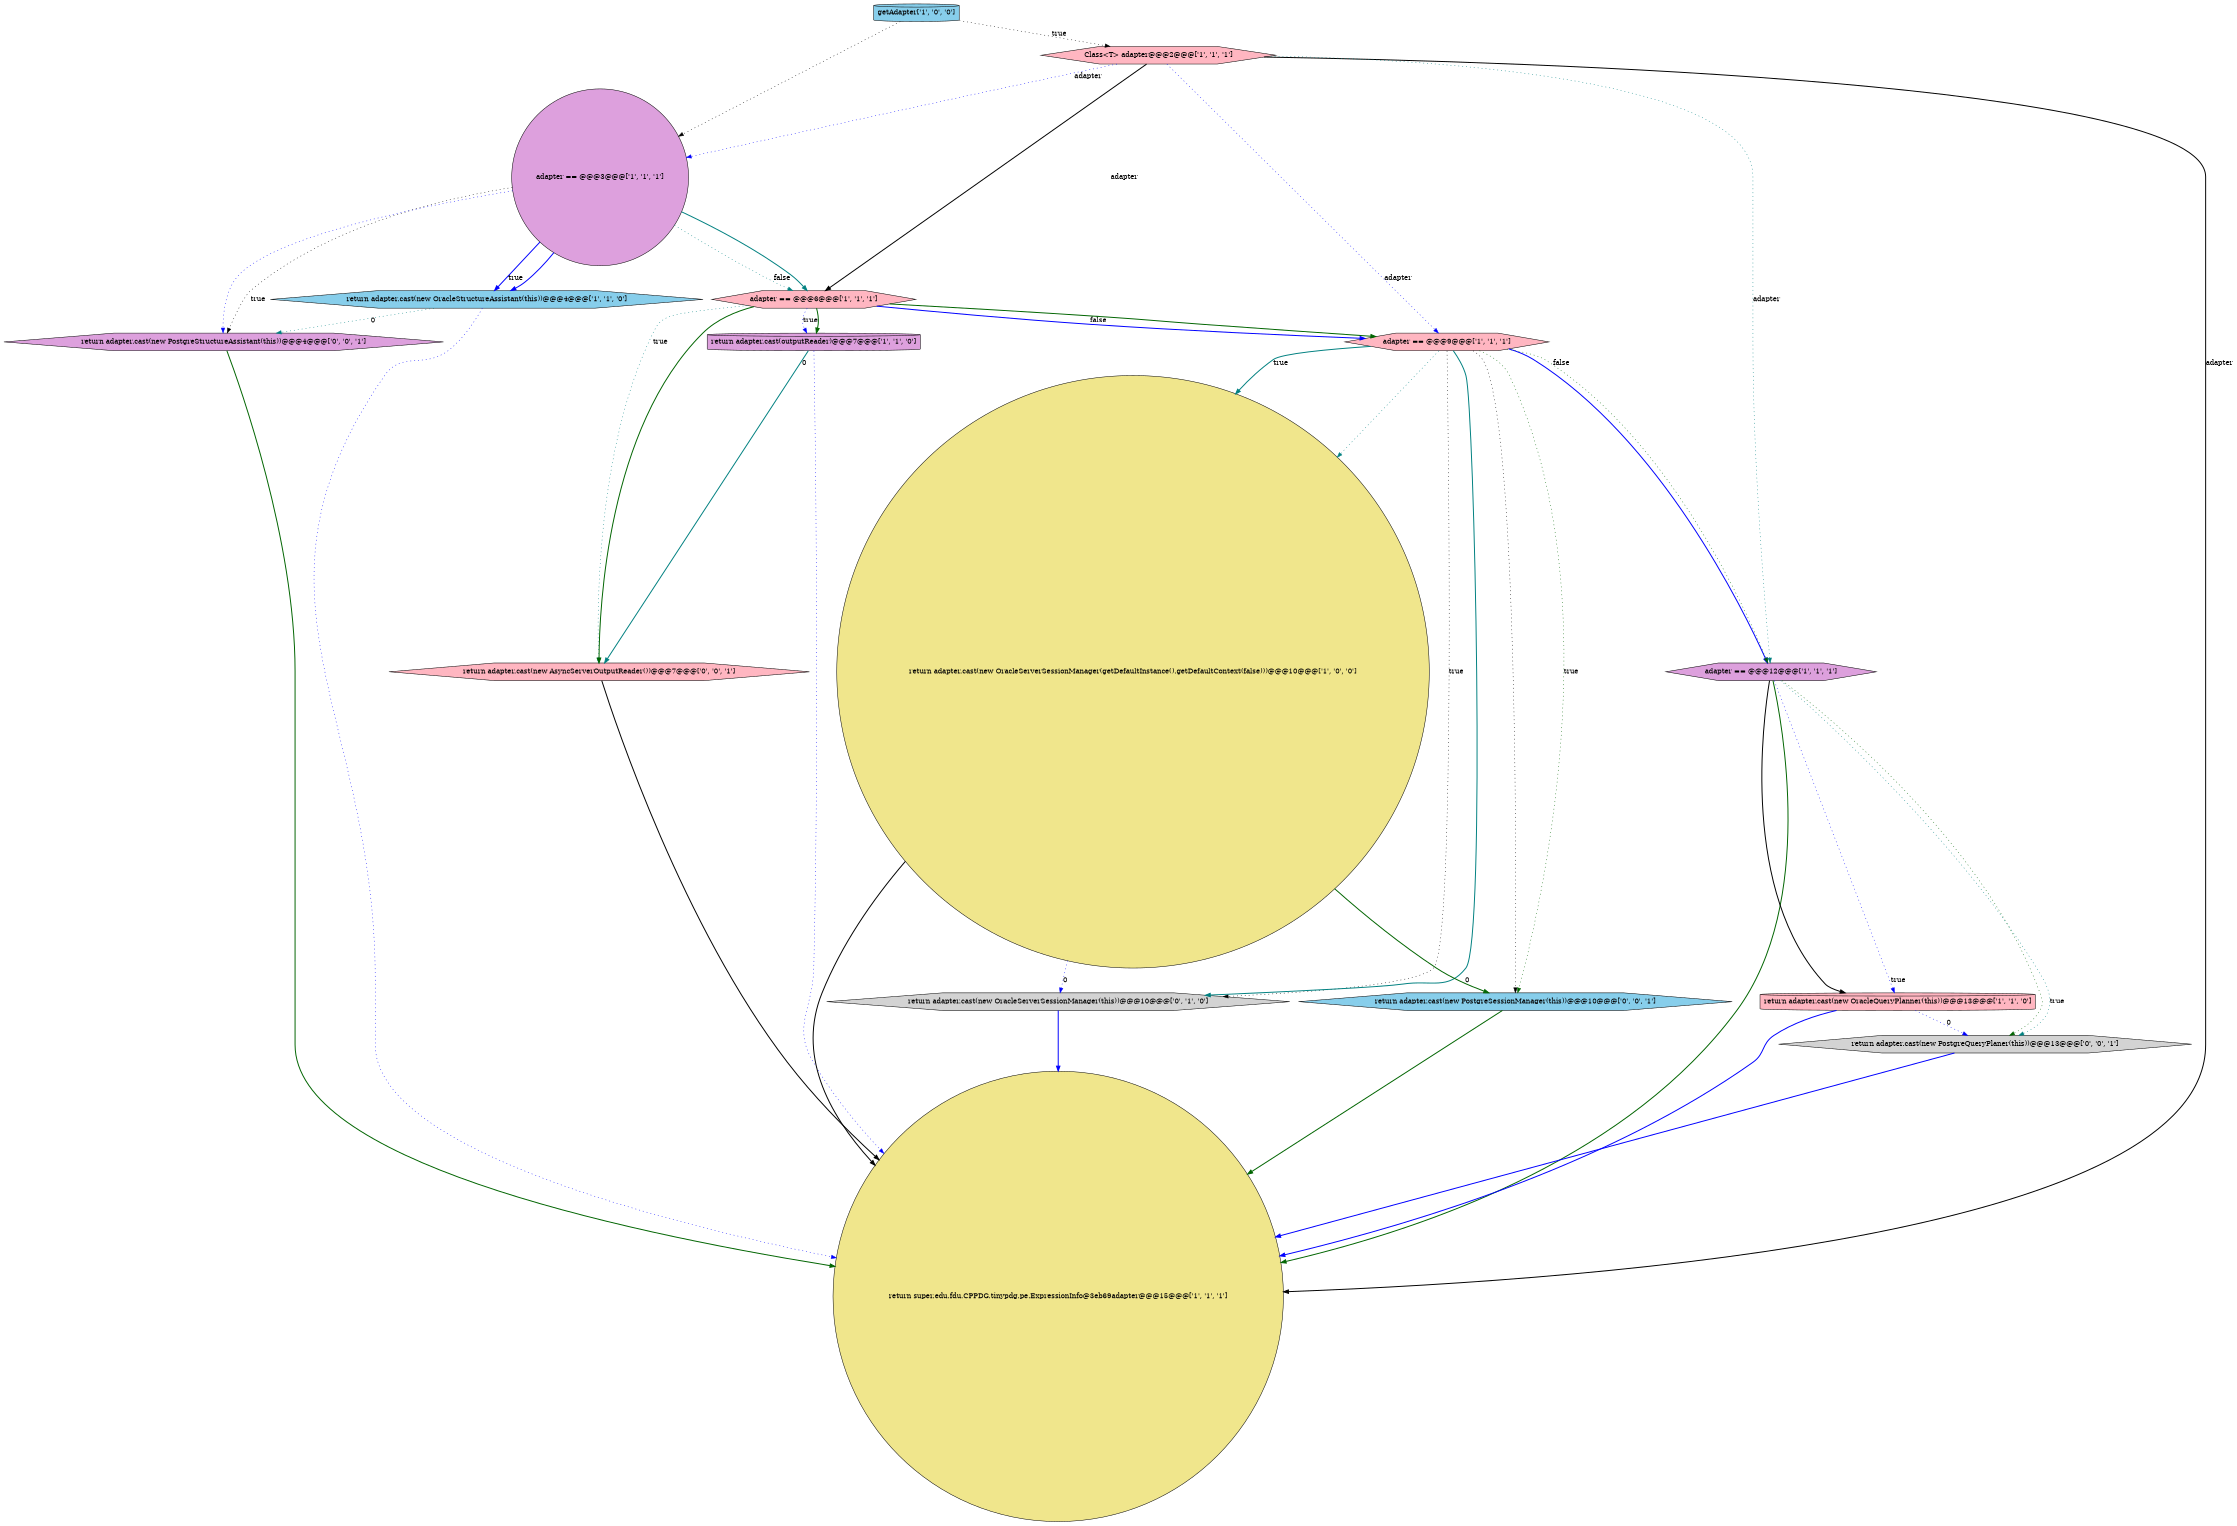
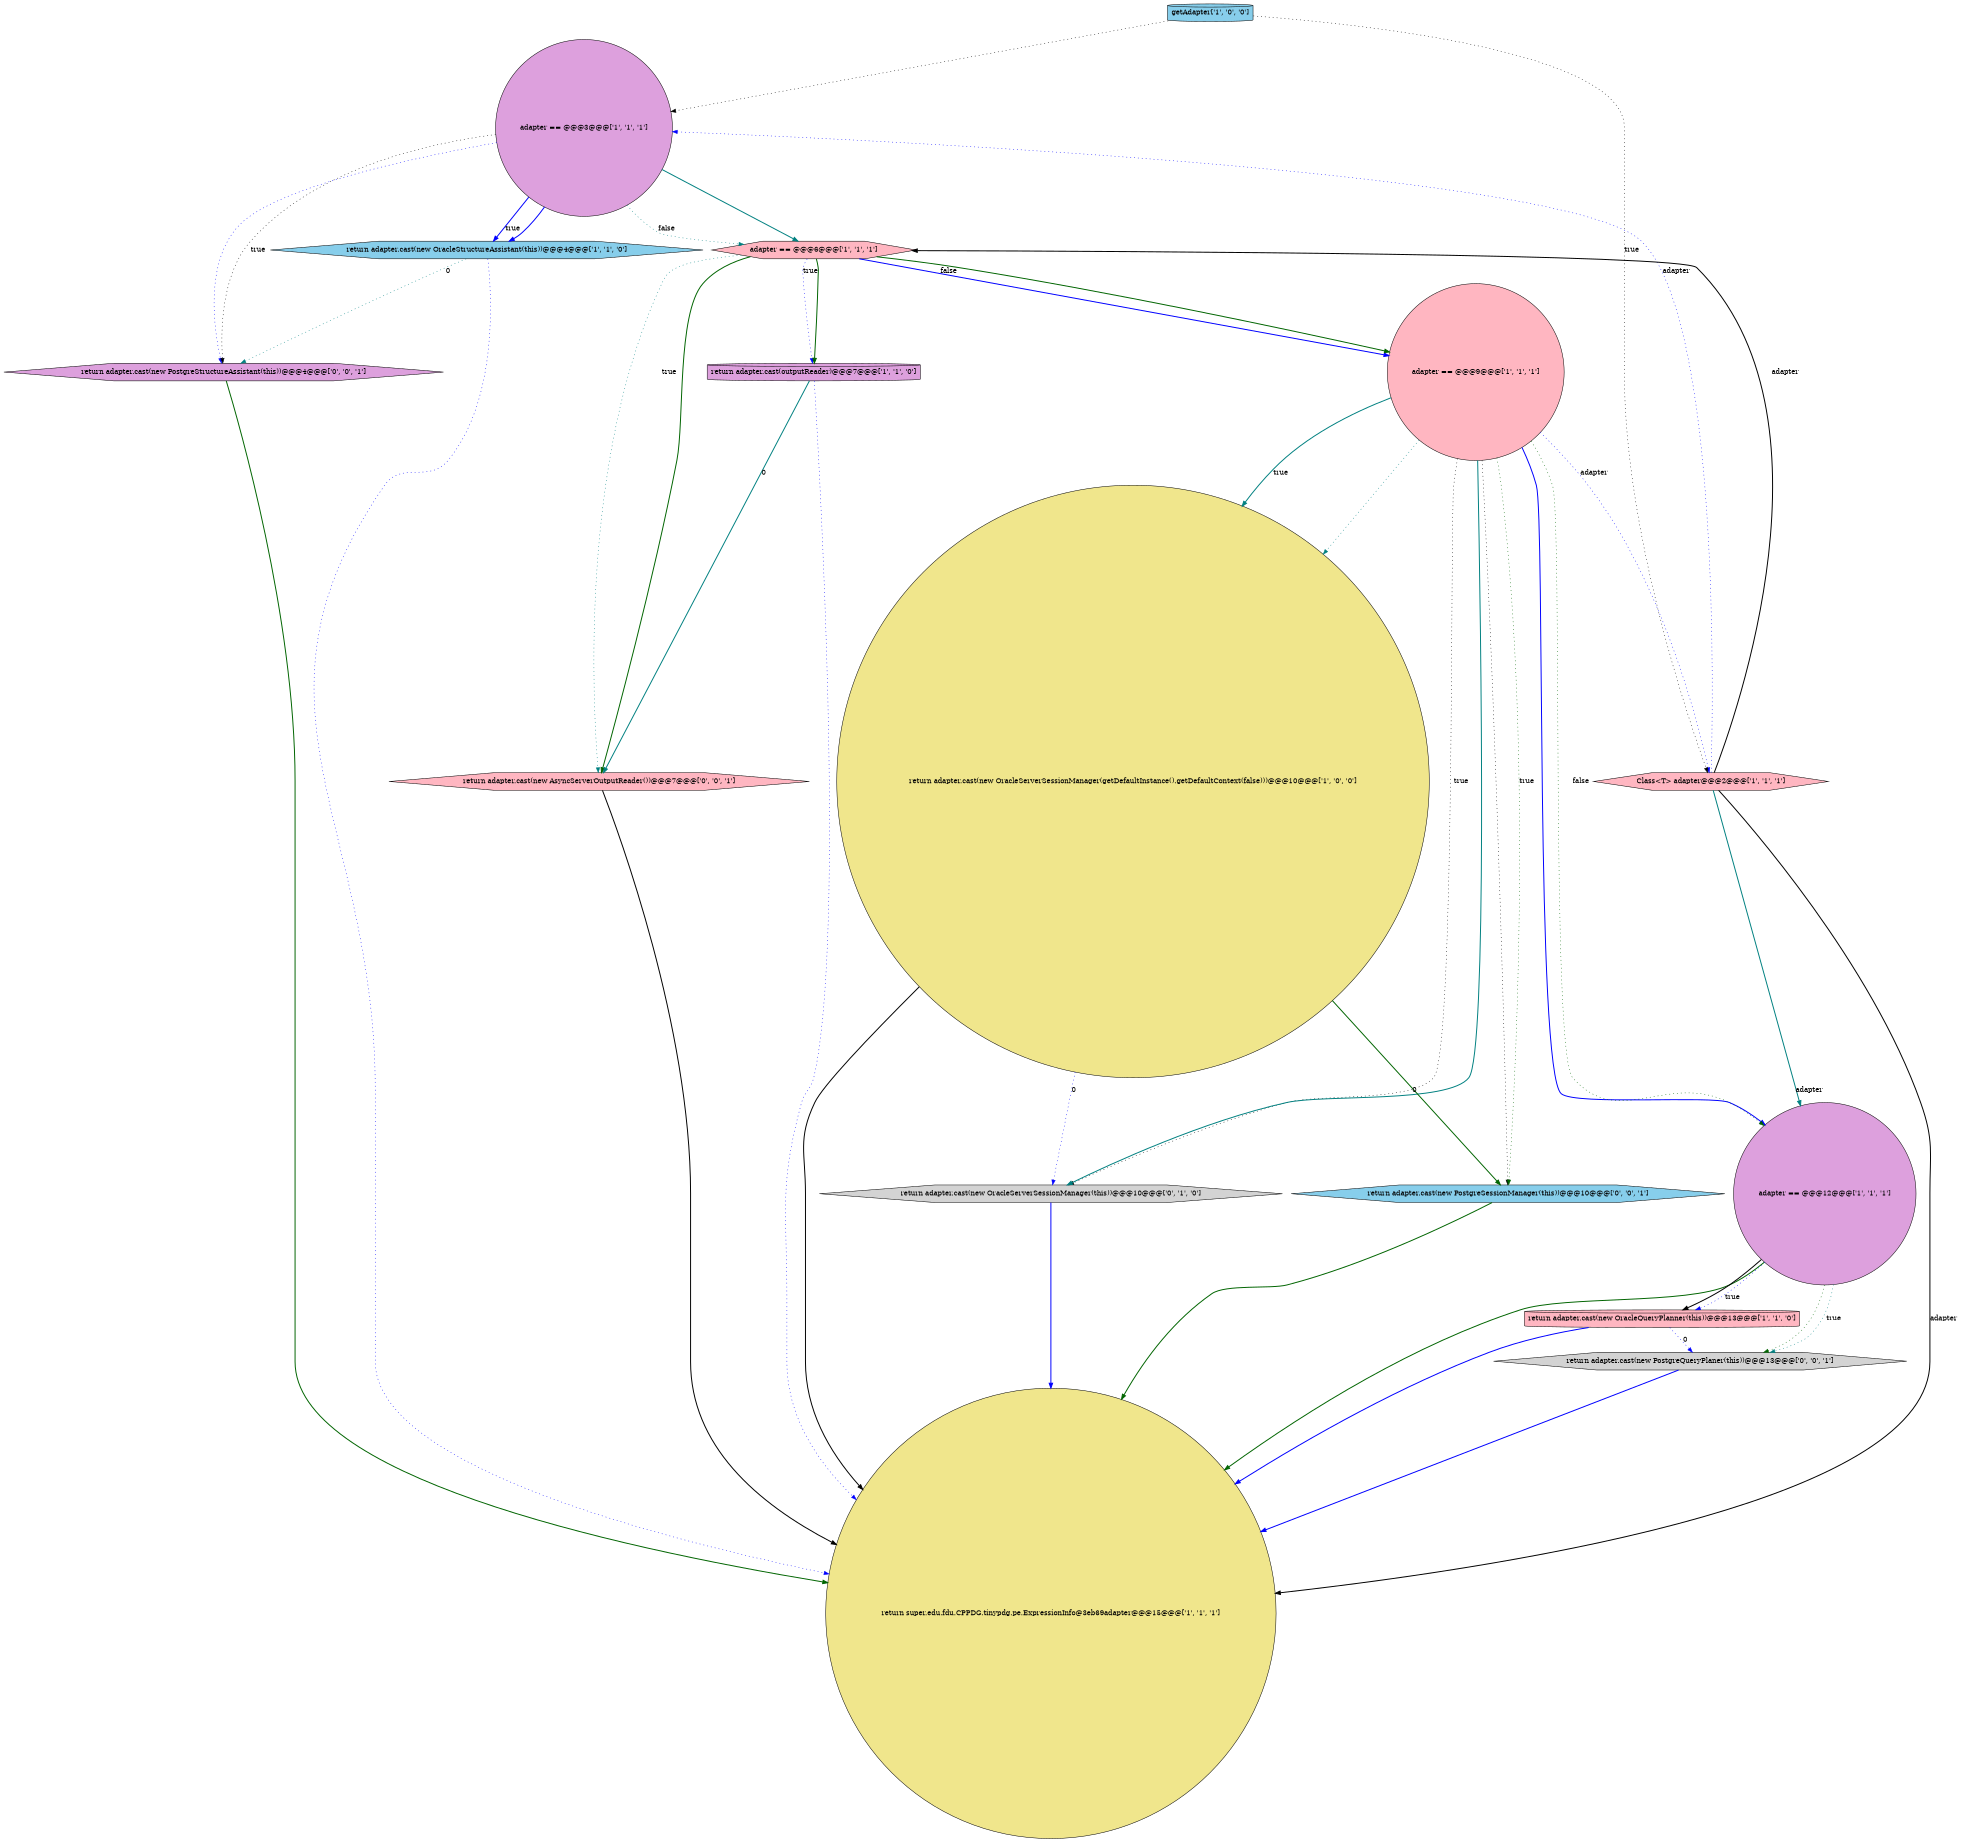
(1746, 159) -> (1756, 946)
(1301, 197) -> (1648, 588)
(1447, 342) -> (1476, 372)
(1771, 672) -> (1825, 1194)
